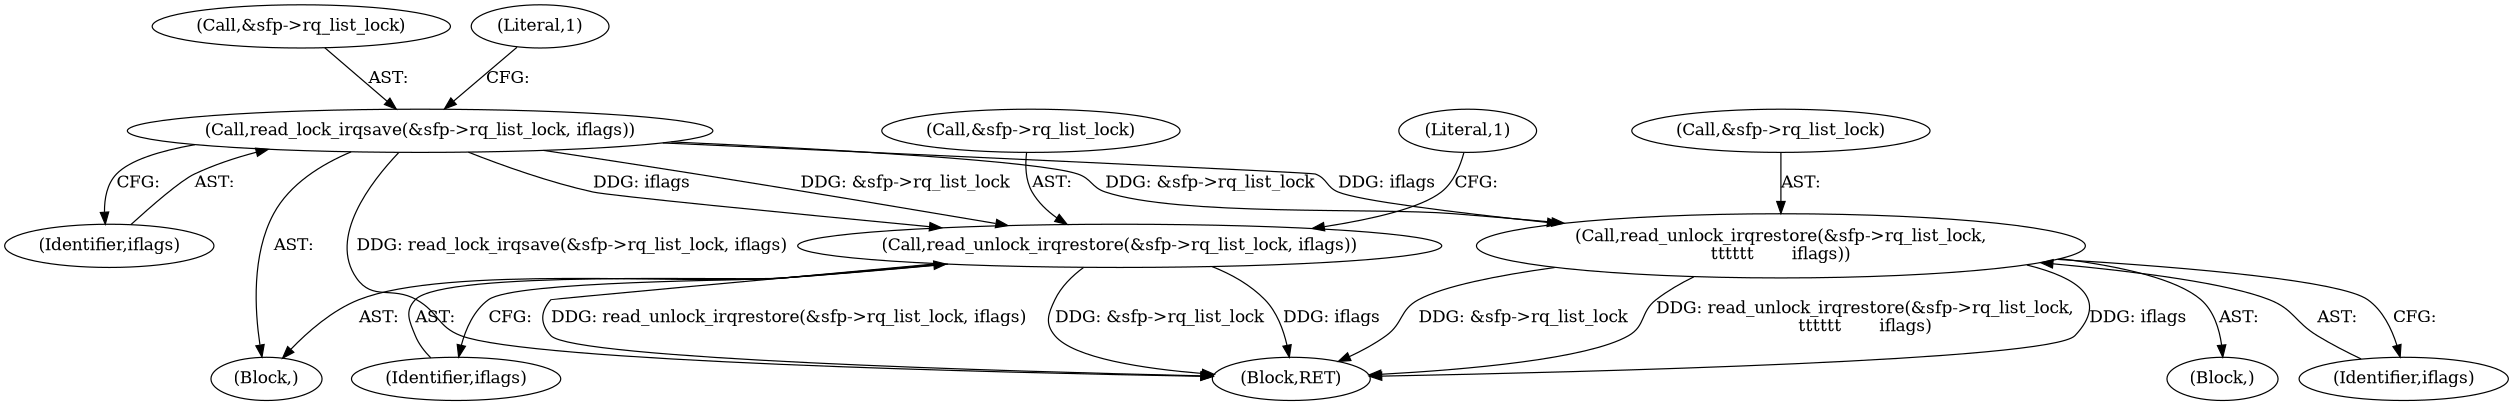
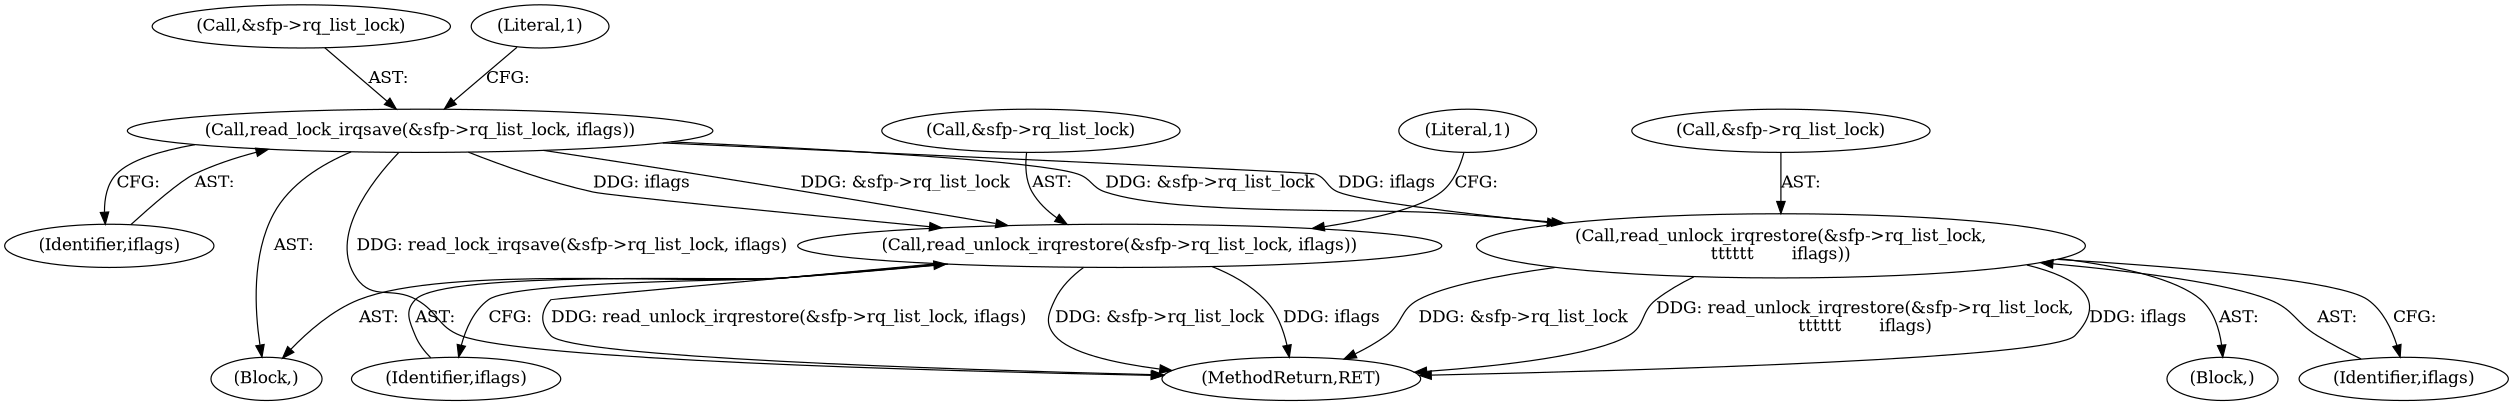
(1291, 379) -> (1291, 379)
